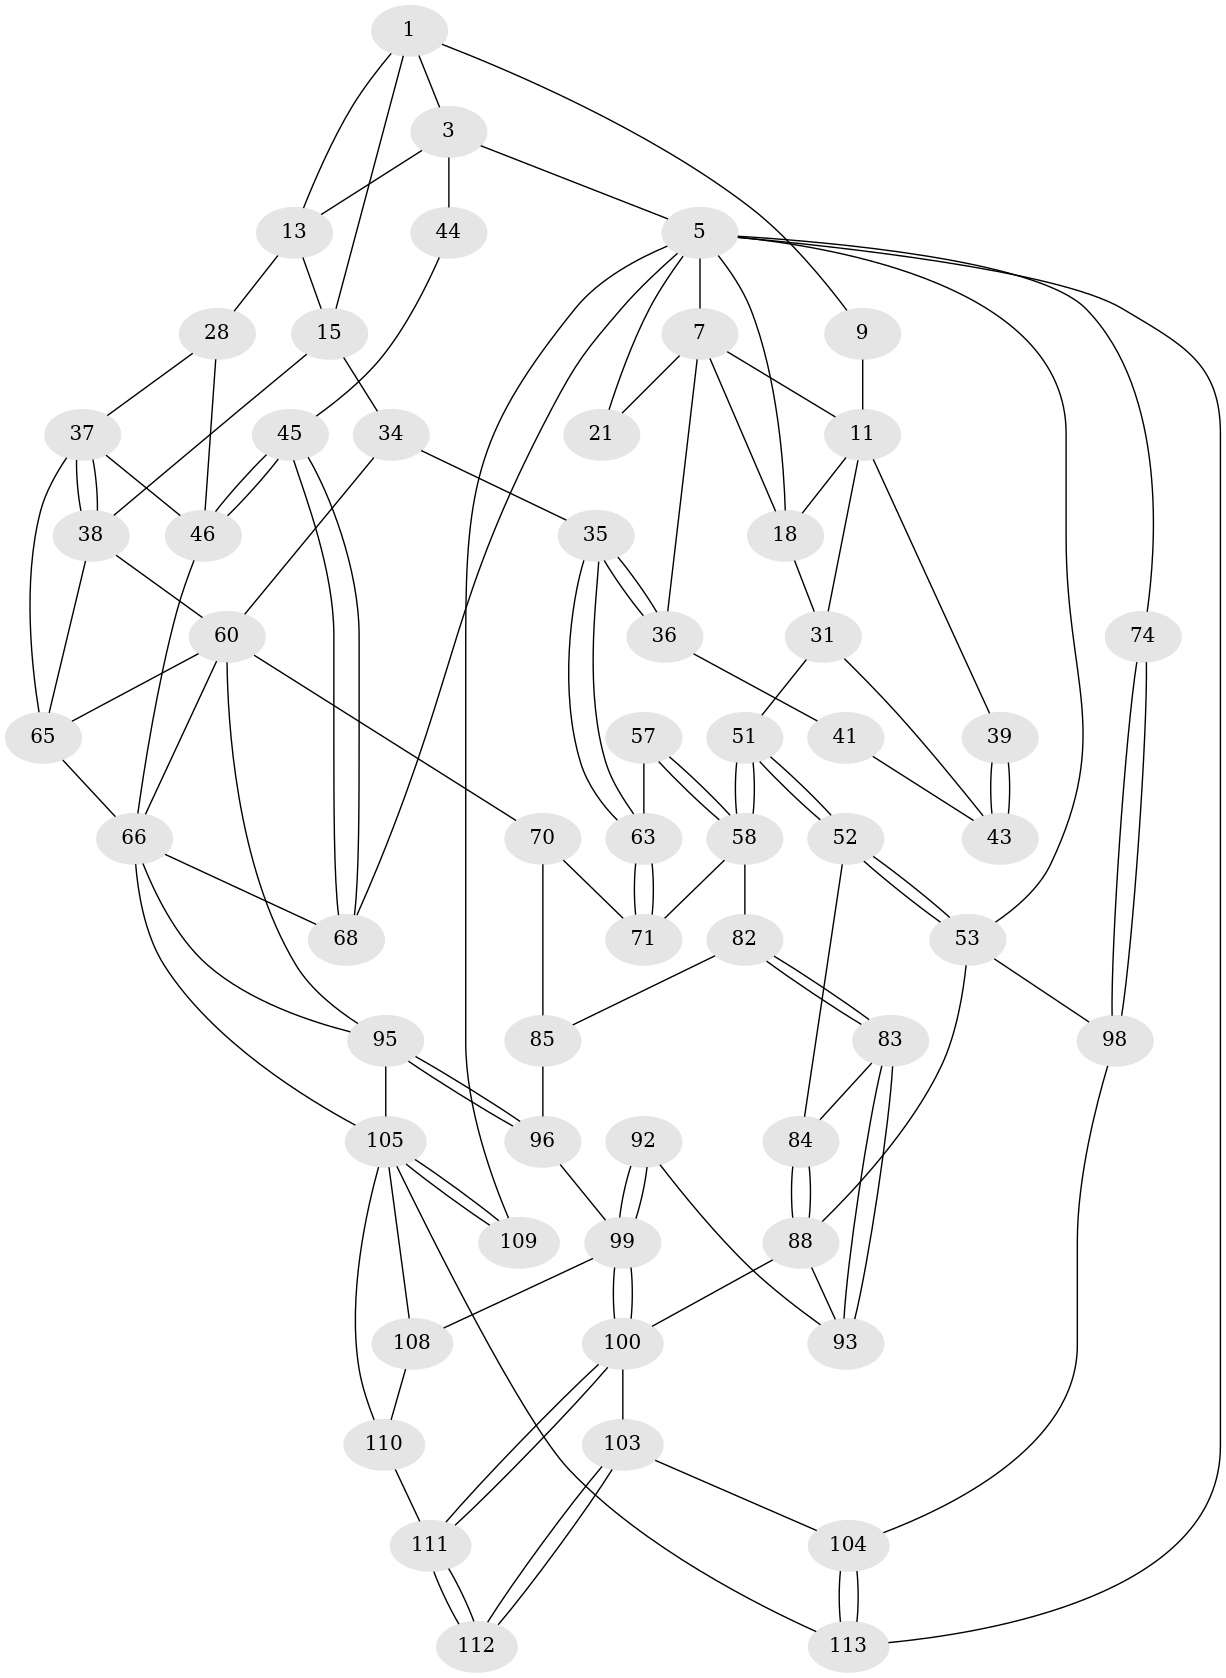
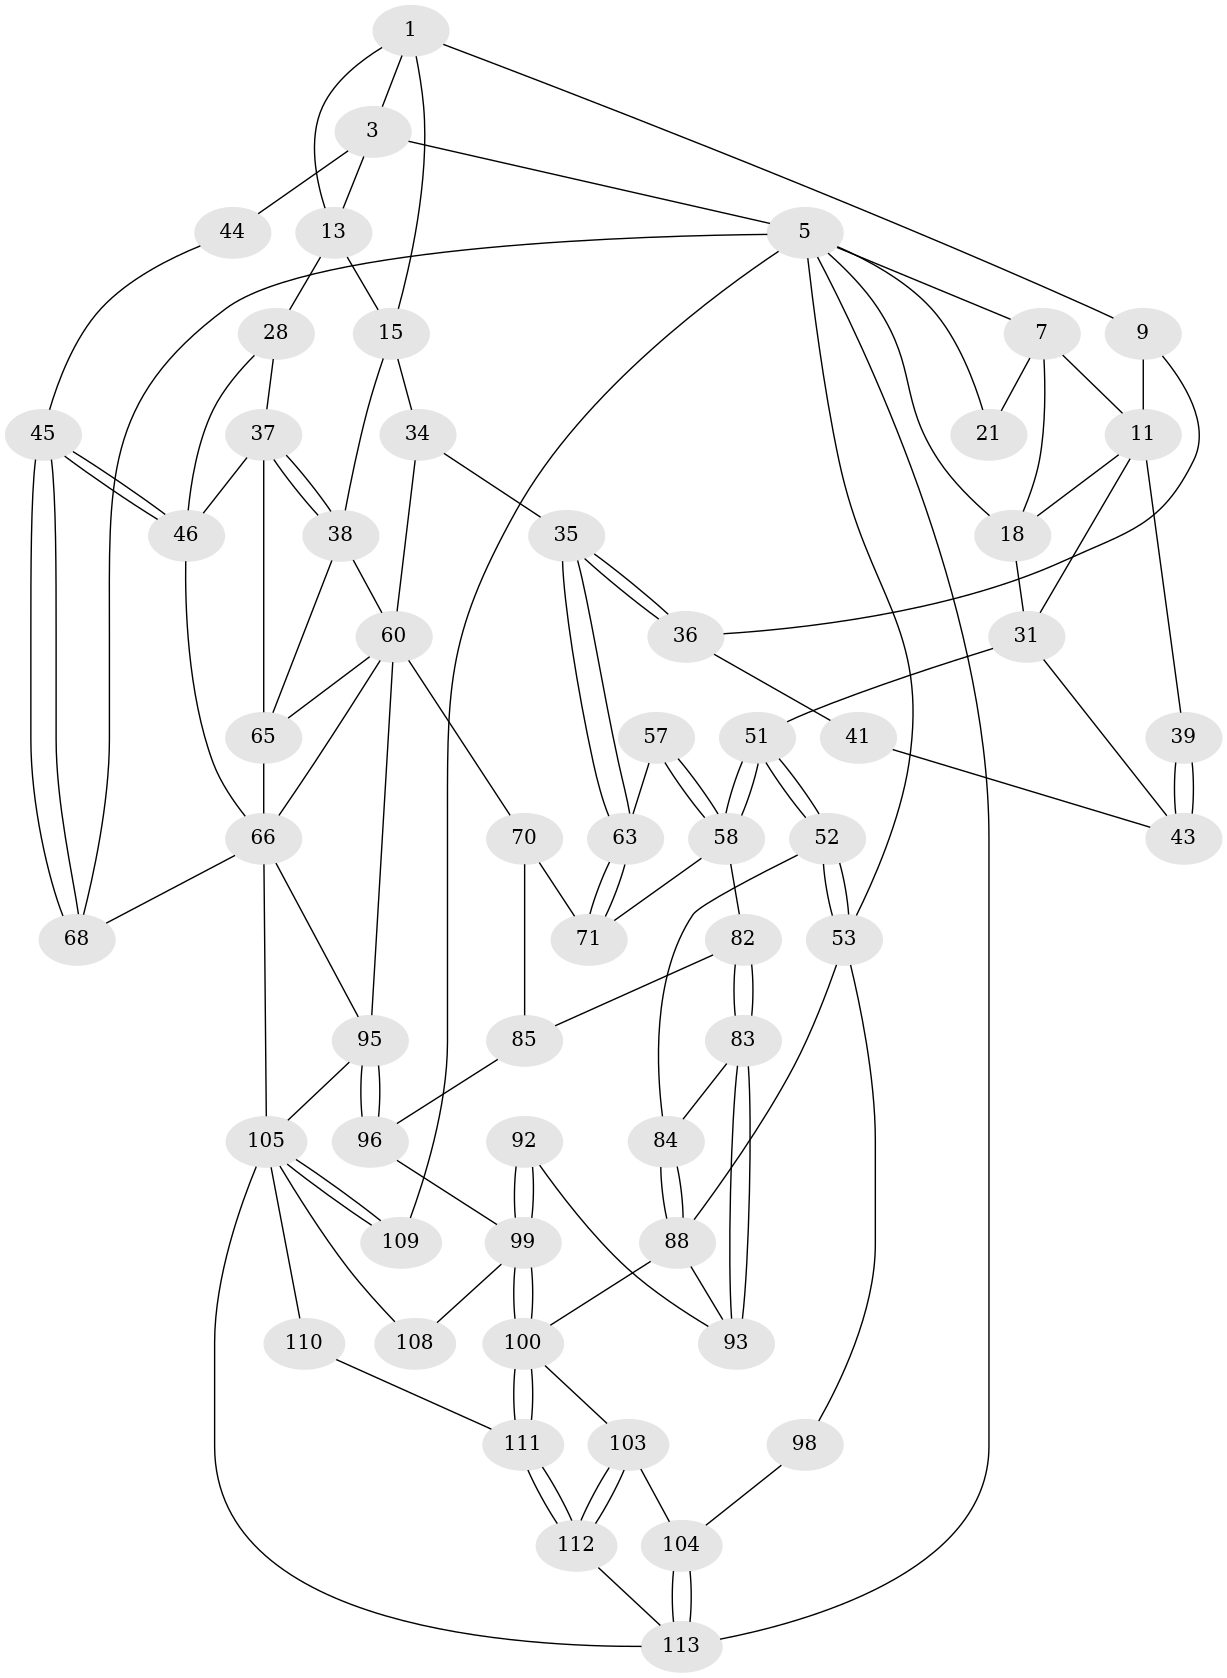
(682, 485) -> (1033, 573)
(1143, 637) -> none
(398, 1394) -> none
none -> (629, 1597)
